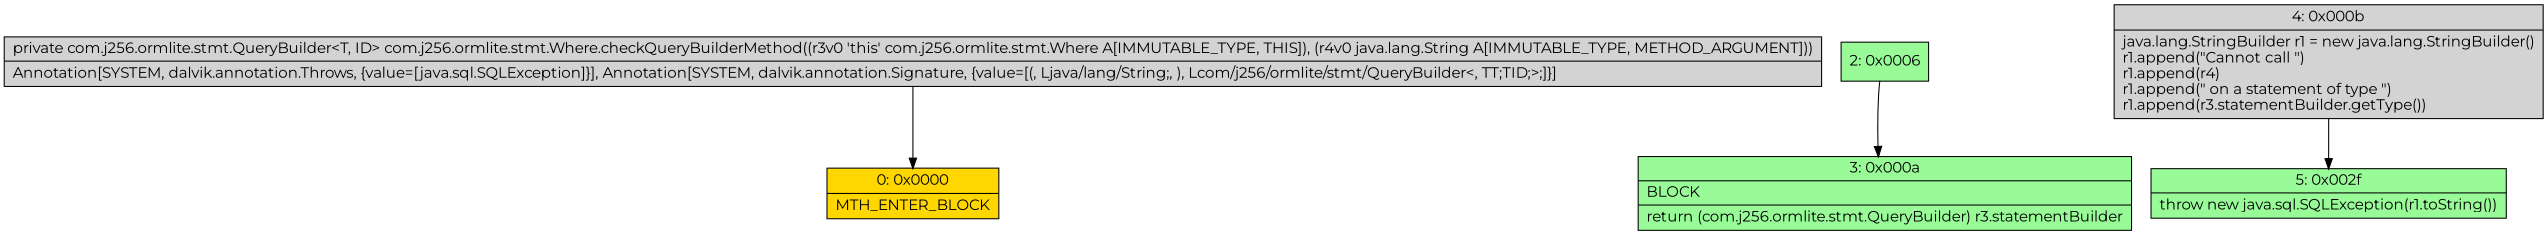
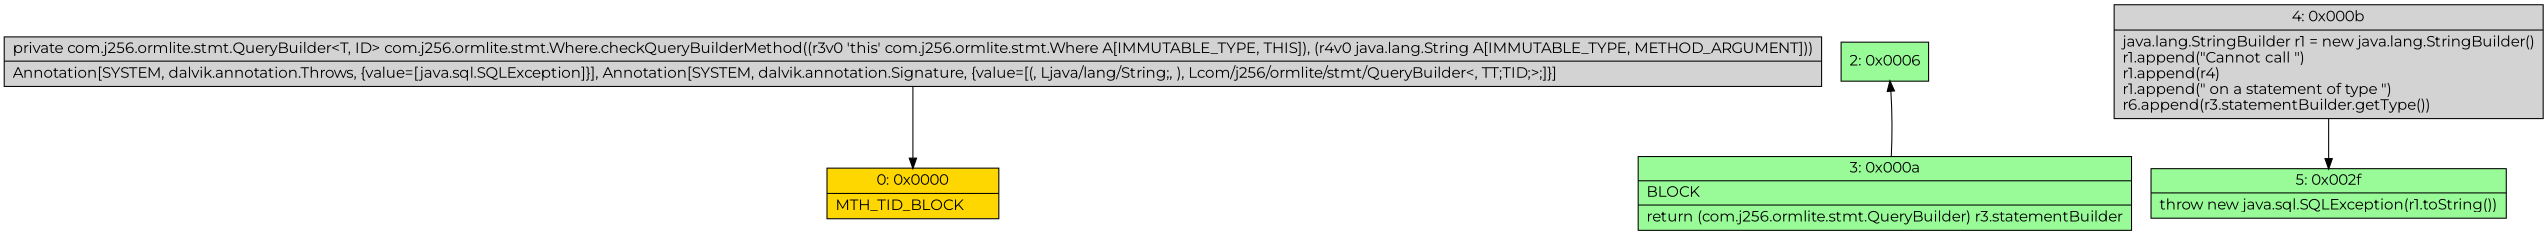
(2275, 105) -> (2276, 105)
(1878, 113) -> (1892, 124)
(913, 206) -> (900, 206)
